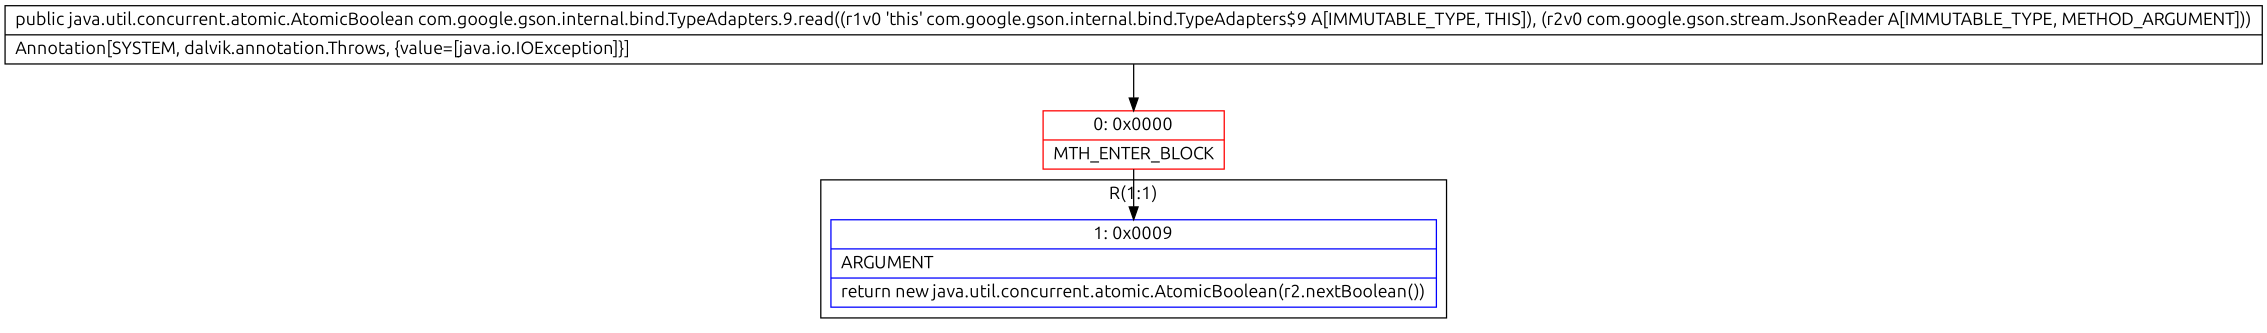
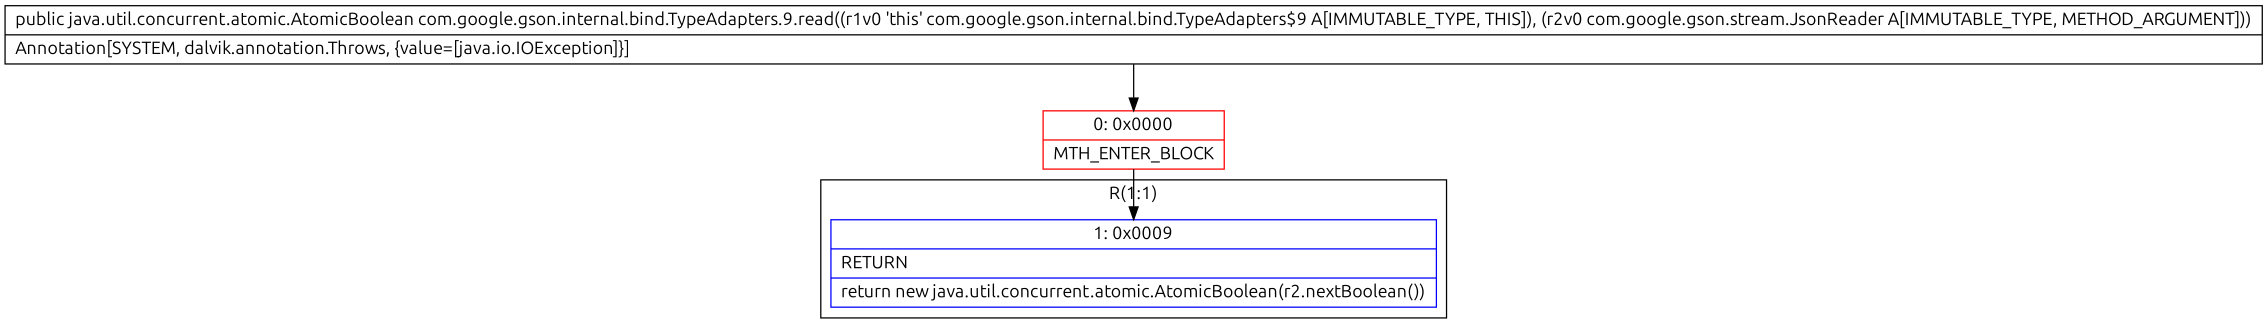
(887, 263) -> (875, 263)
